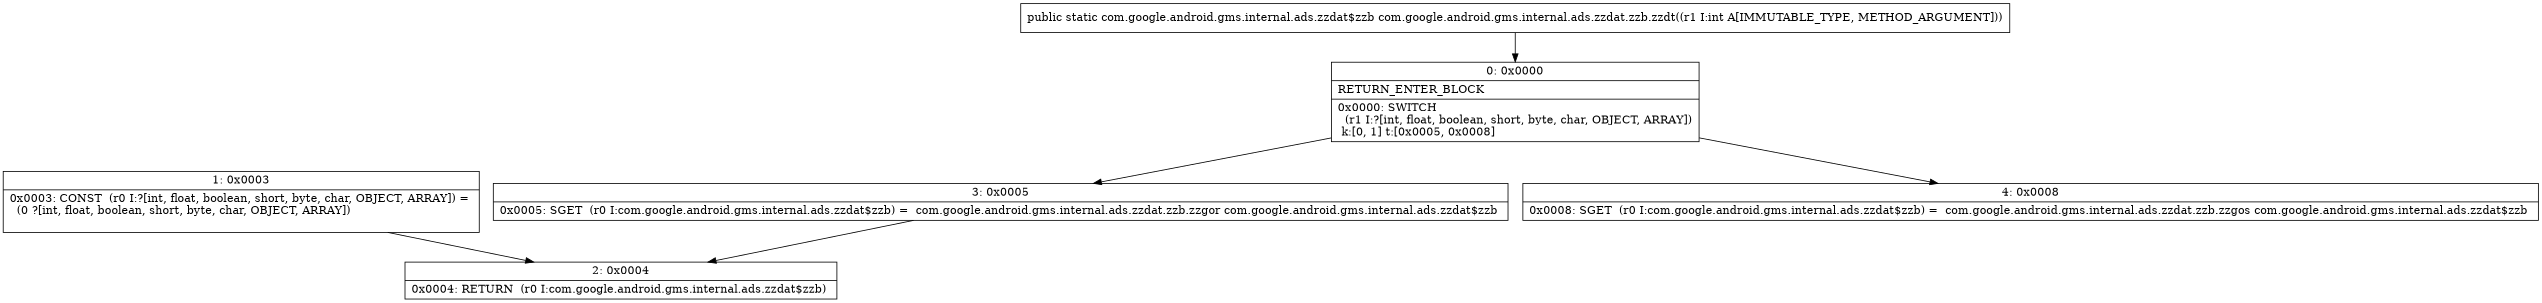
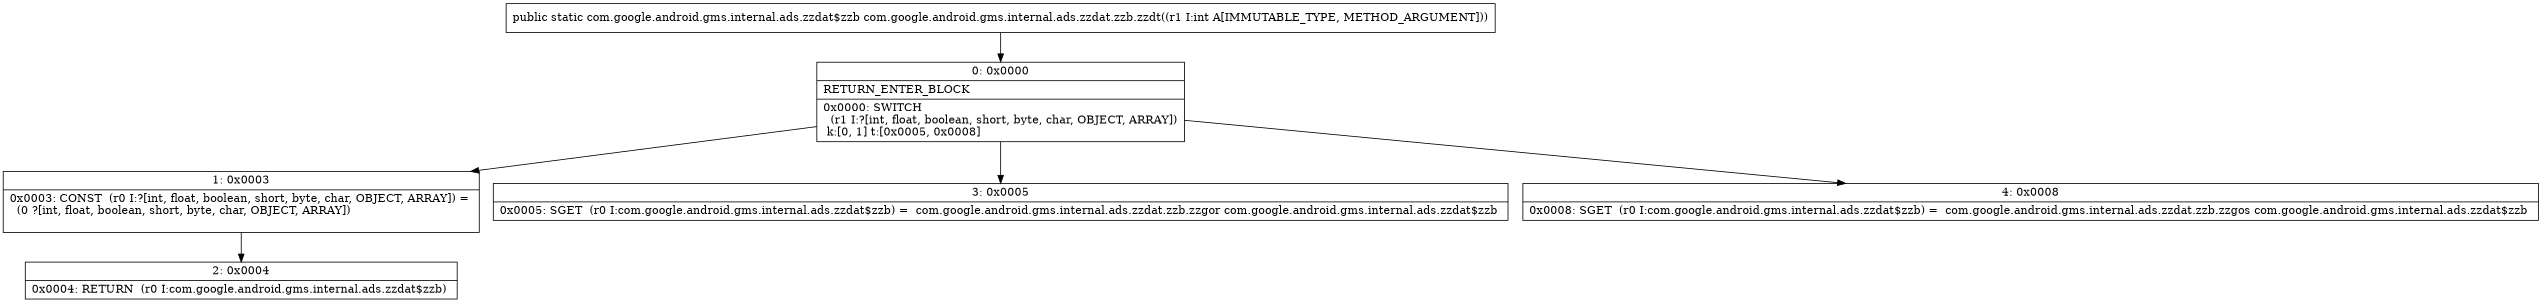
none -> (648, 148)
(815, 240) -> none
